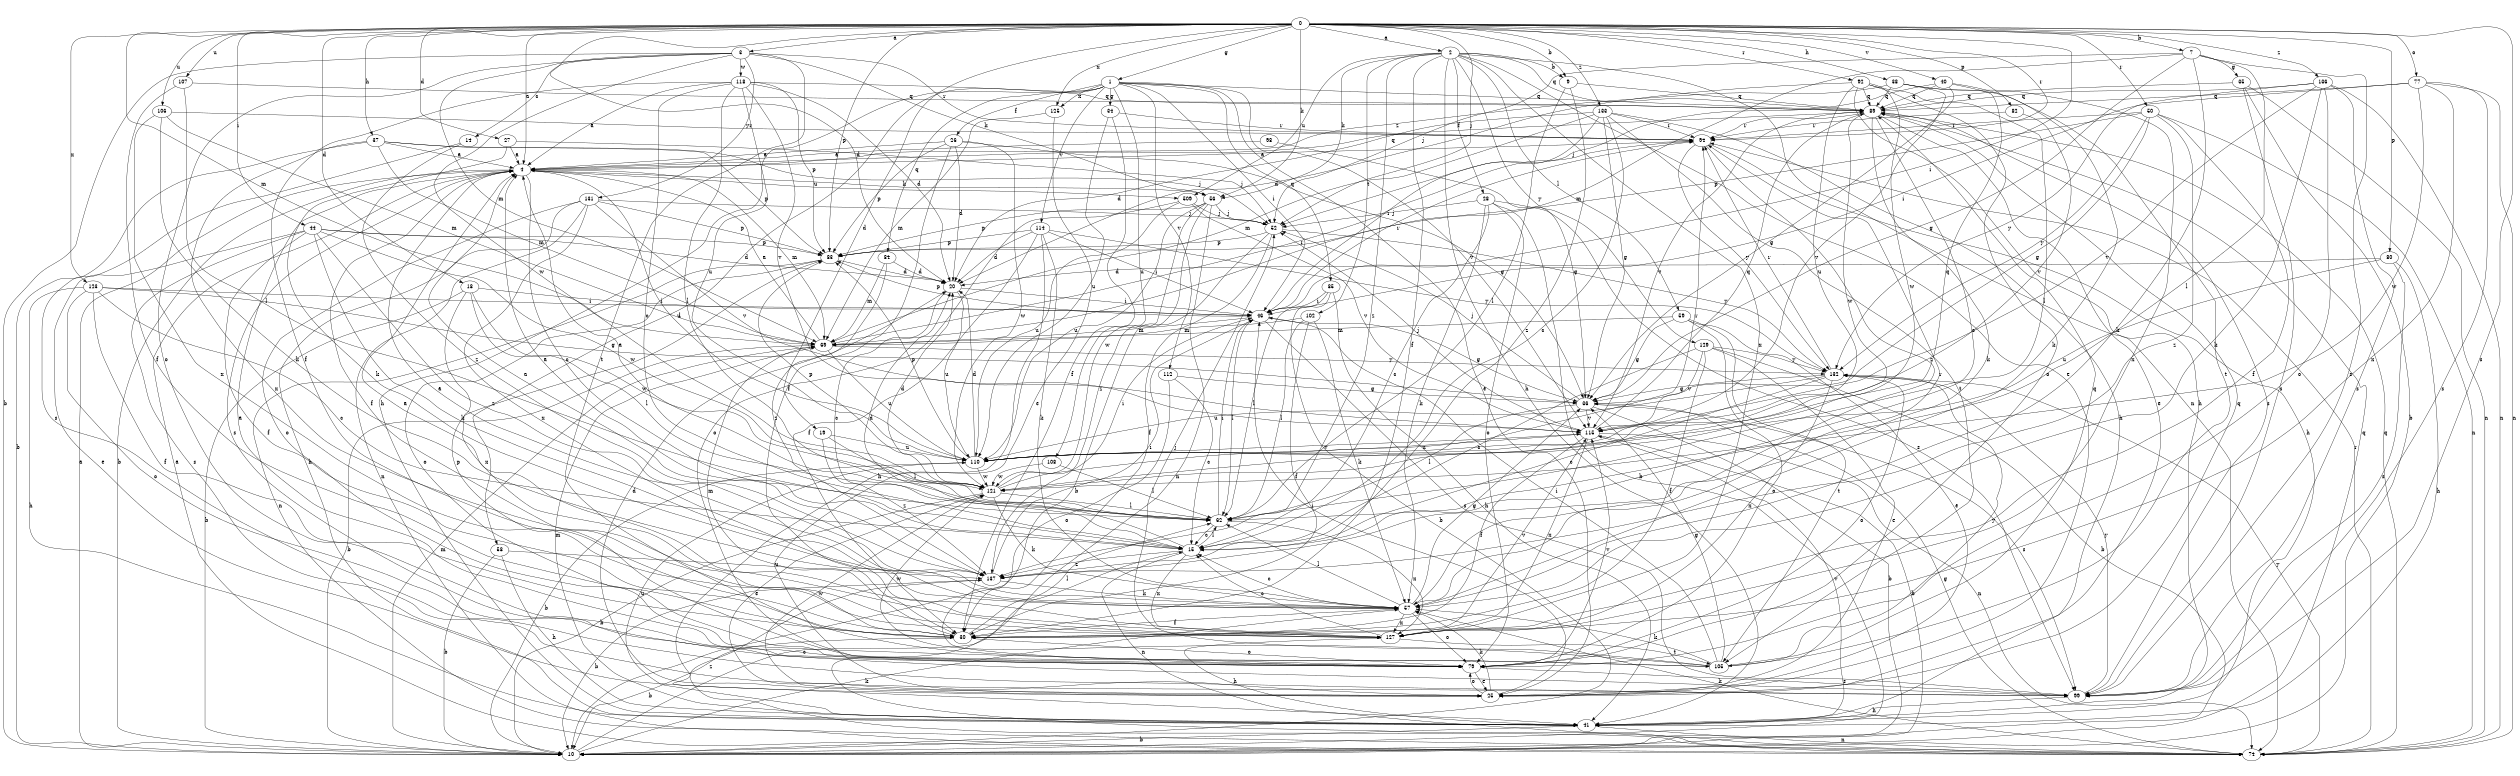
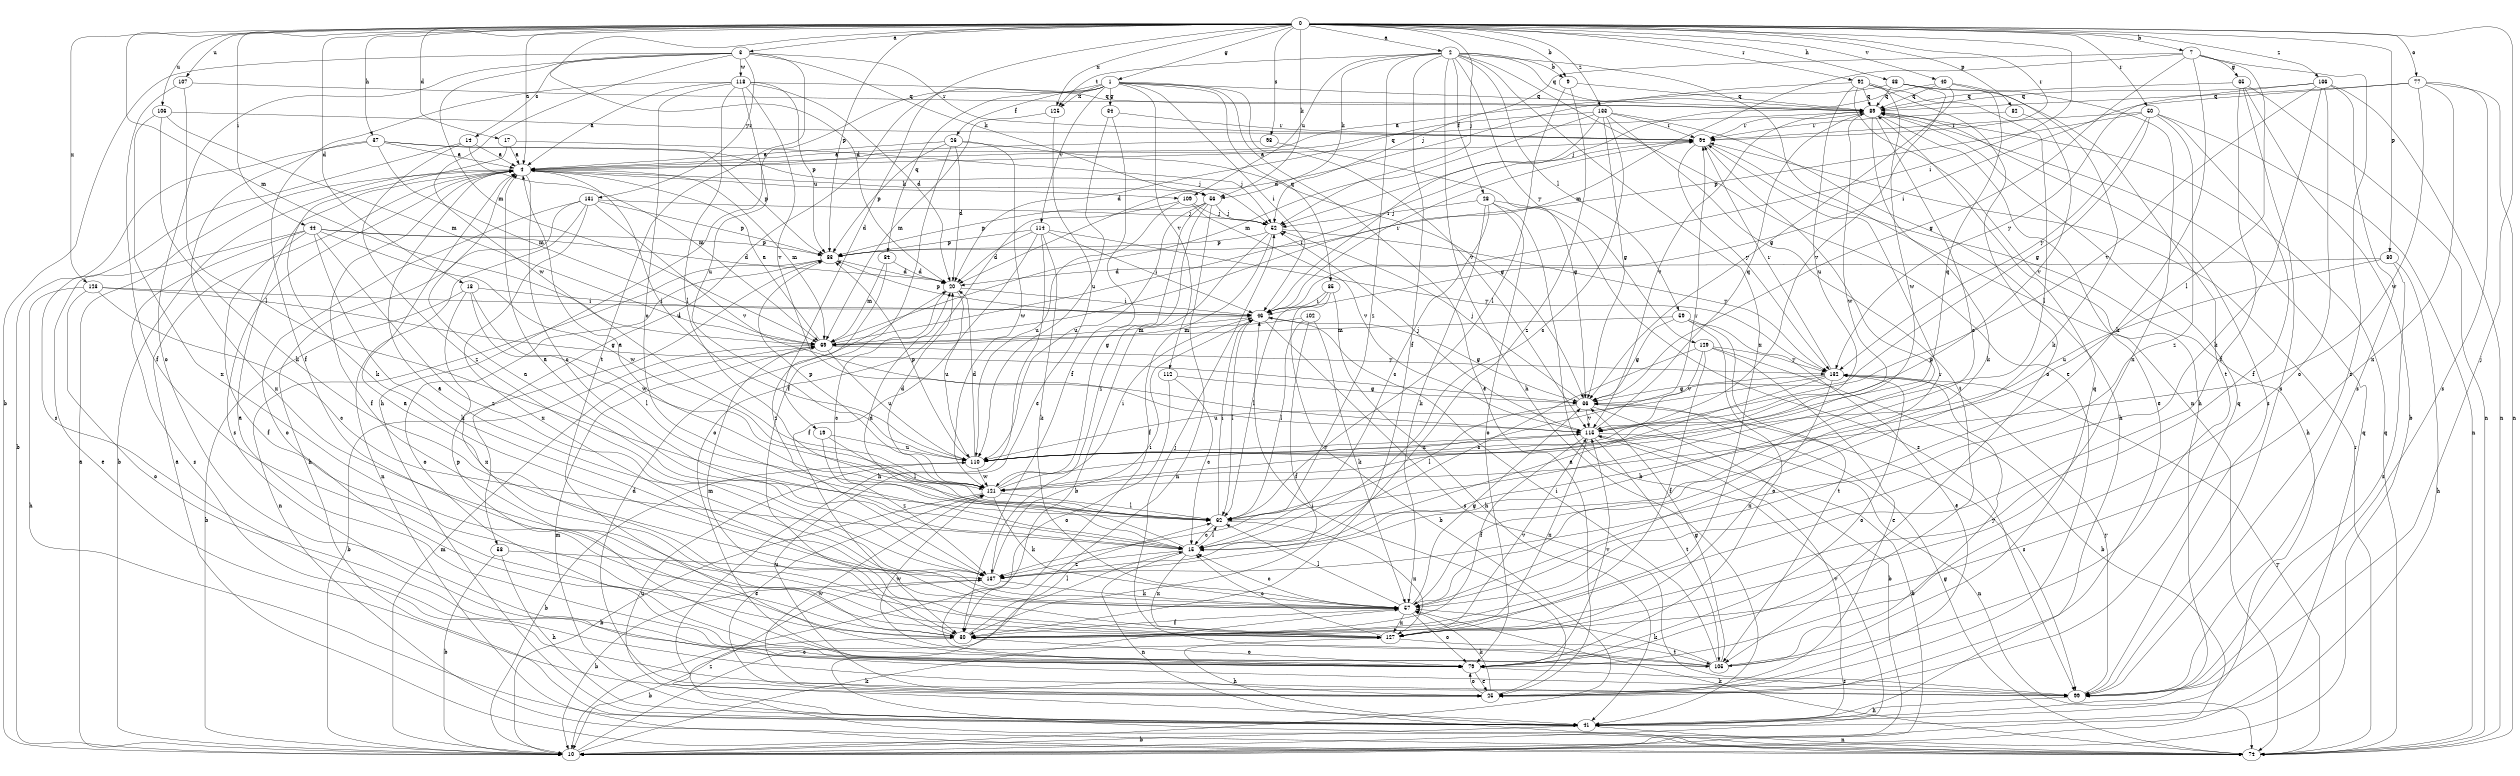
none -> (1275, 76)
(1397, 126) -> (1397, 126)
(507, 141) -> (507, 141)
(1367, 153) -> (1246, 62)
none -> (494, 155)
(1187, 199) -> (1187, 199)
none -> (653, 216)
(1107, 345) -> (1107, 345)
(1931, 360) -> (1931, 360)
(2481, 360) -> (2481, 360)
(1052, 462) -> none
(1571, 462) -> (1571, 462)
none -> (1672, 533)
(452, 560) -> (1761, 541)
